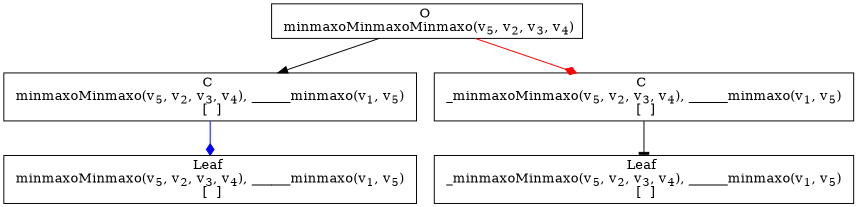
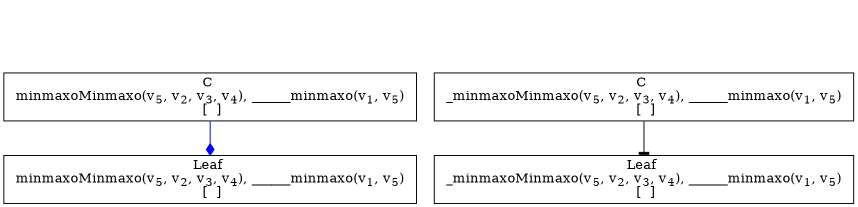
(427, 21) -> none
